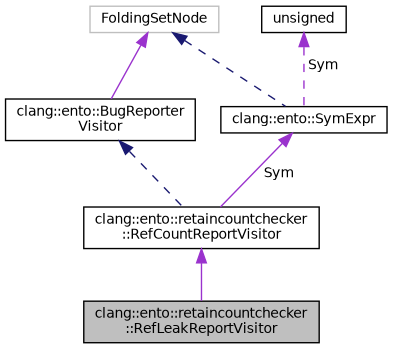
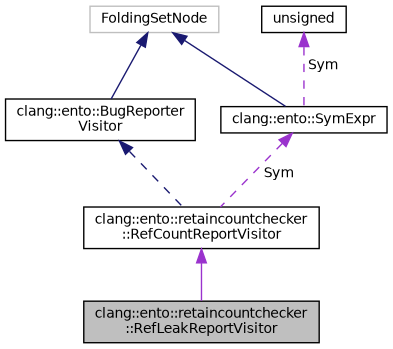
(126, 72) -> (126, 72)
(235, 73) -> (235, 73)
(251, 175) -> (251, 175)
